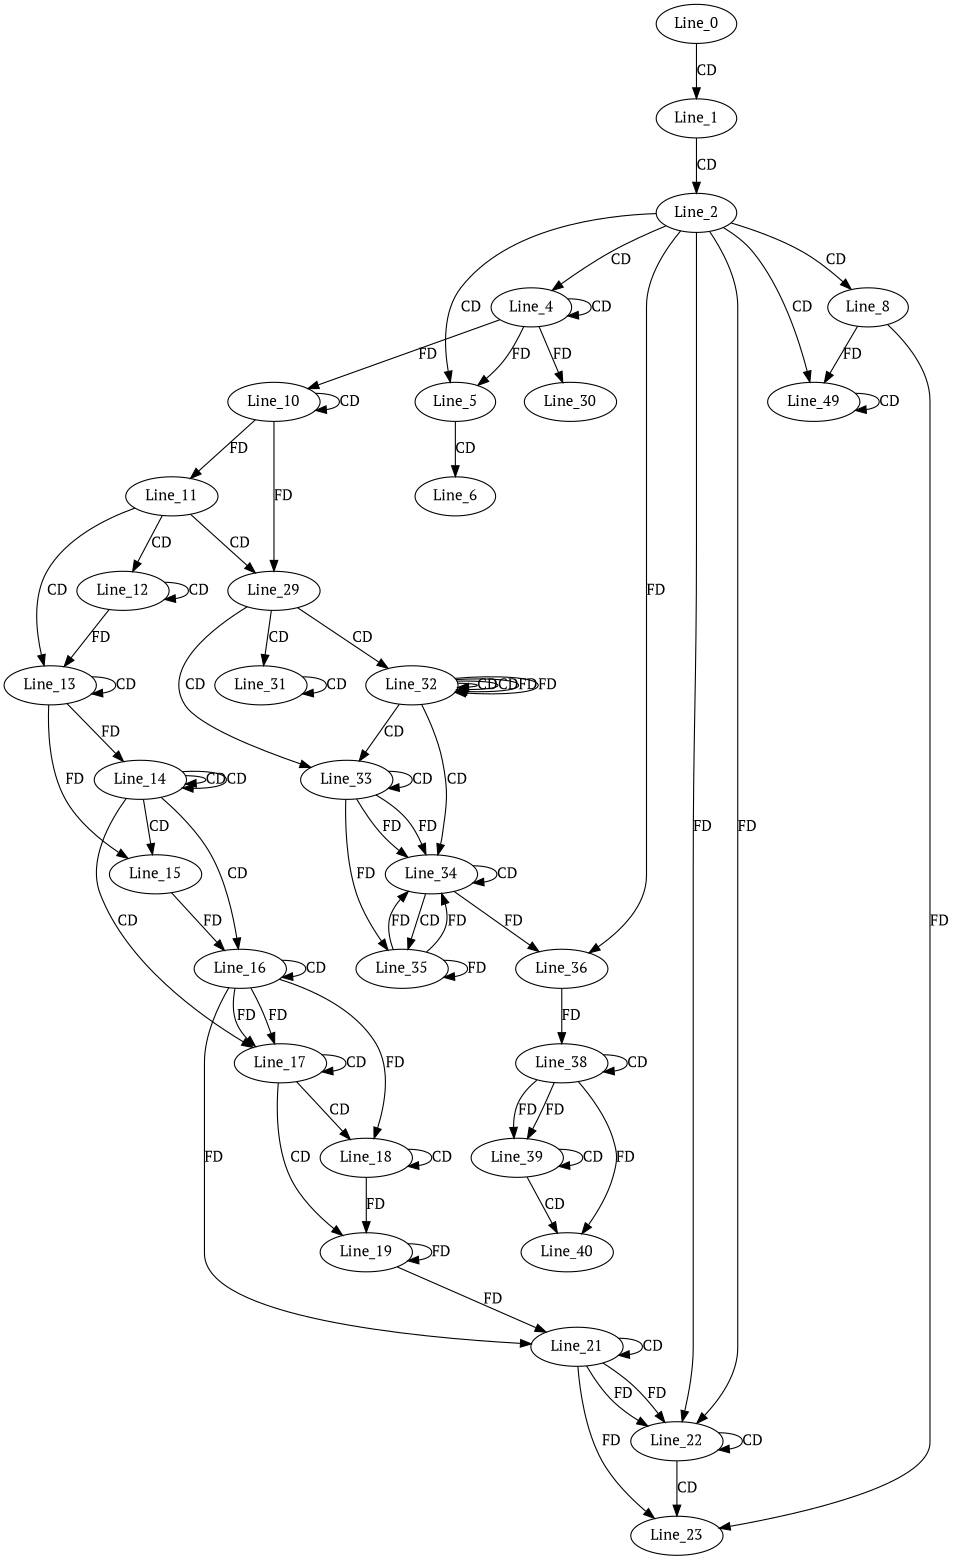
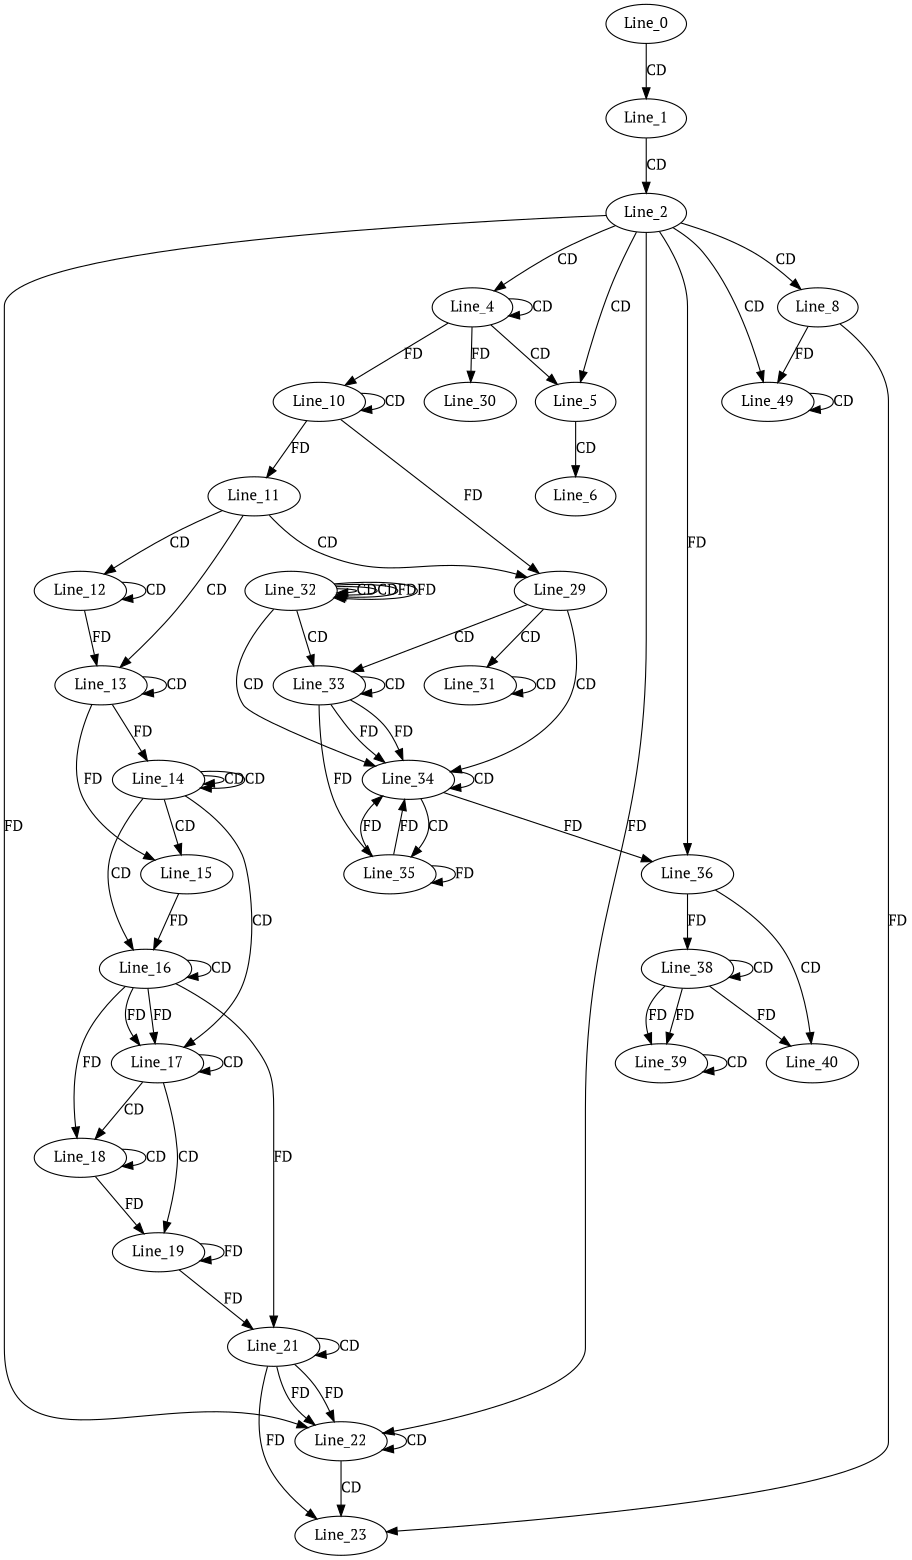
(522, 355) -> (540, 355)
(338, 635) -> (557, 716)
(540, 1200) -> (782, 948)
